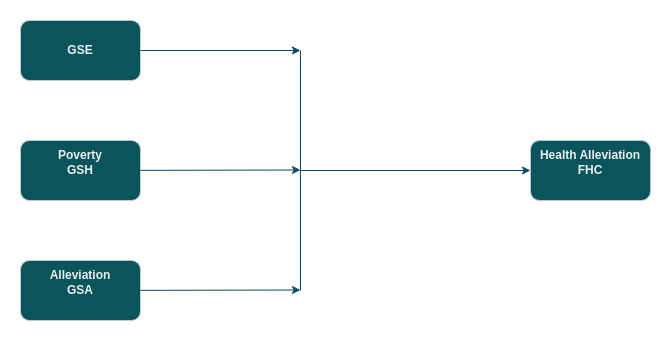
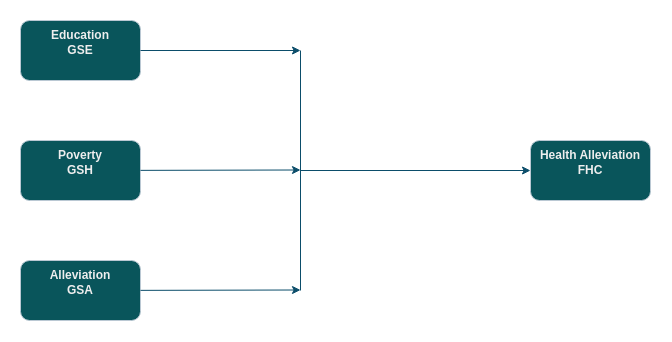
none -> (81, 36)
